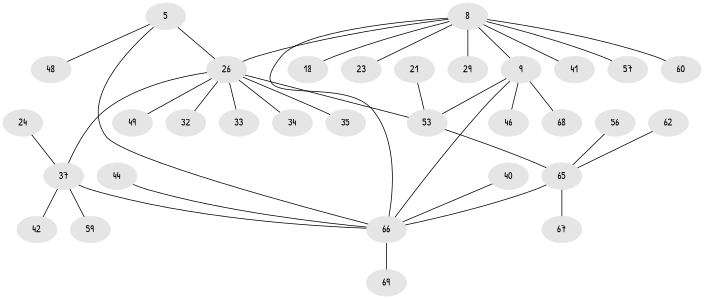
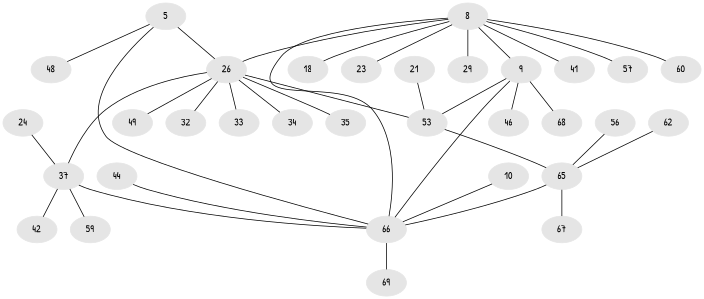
(509, 176) -> (509, 176)
